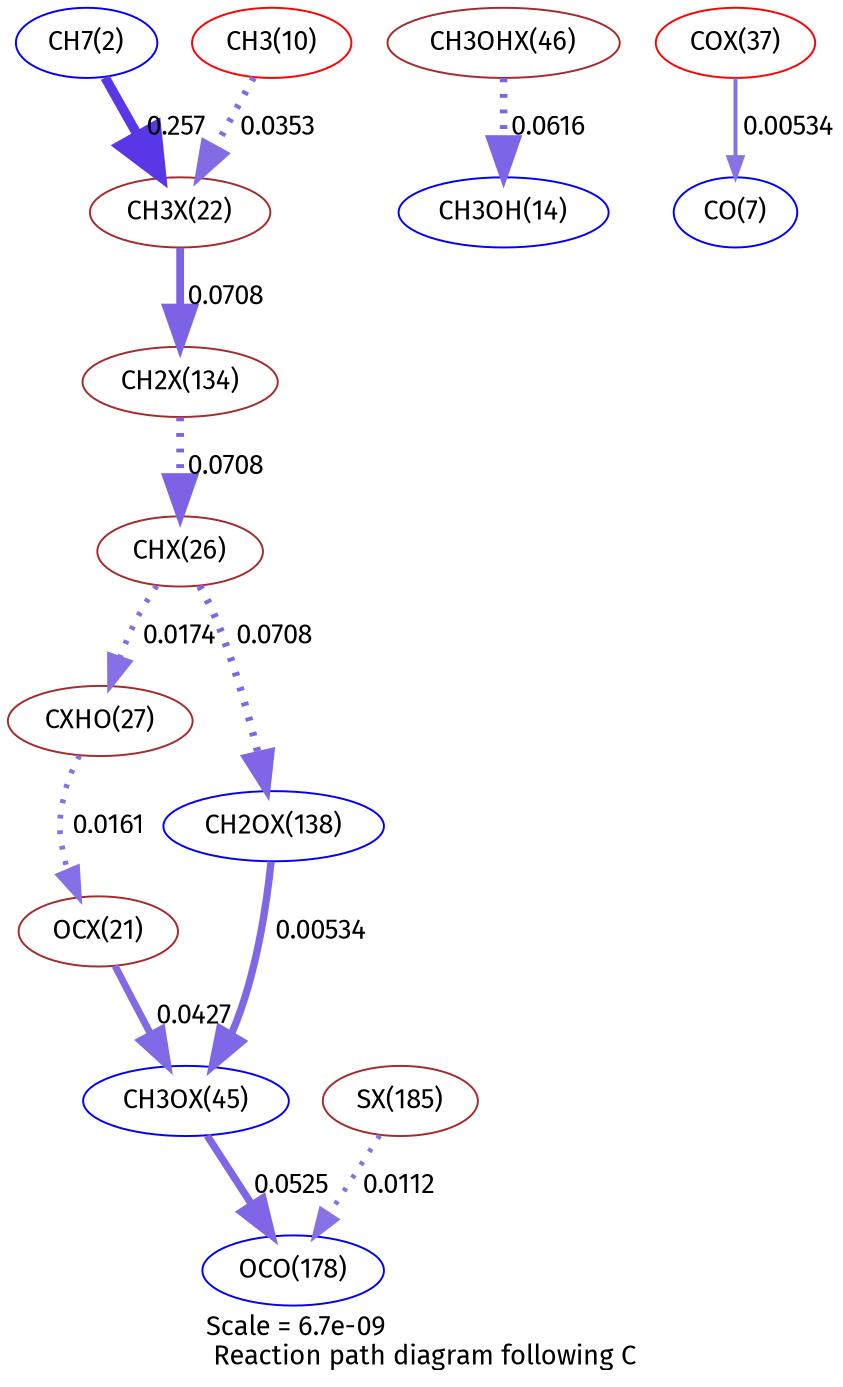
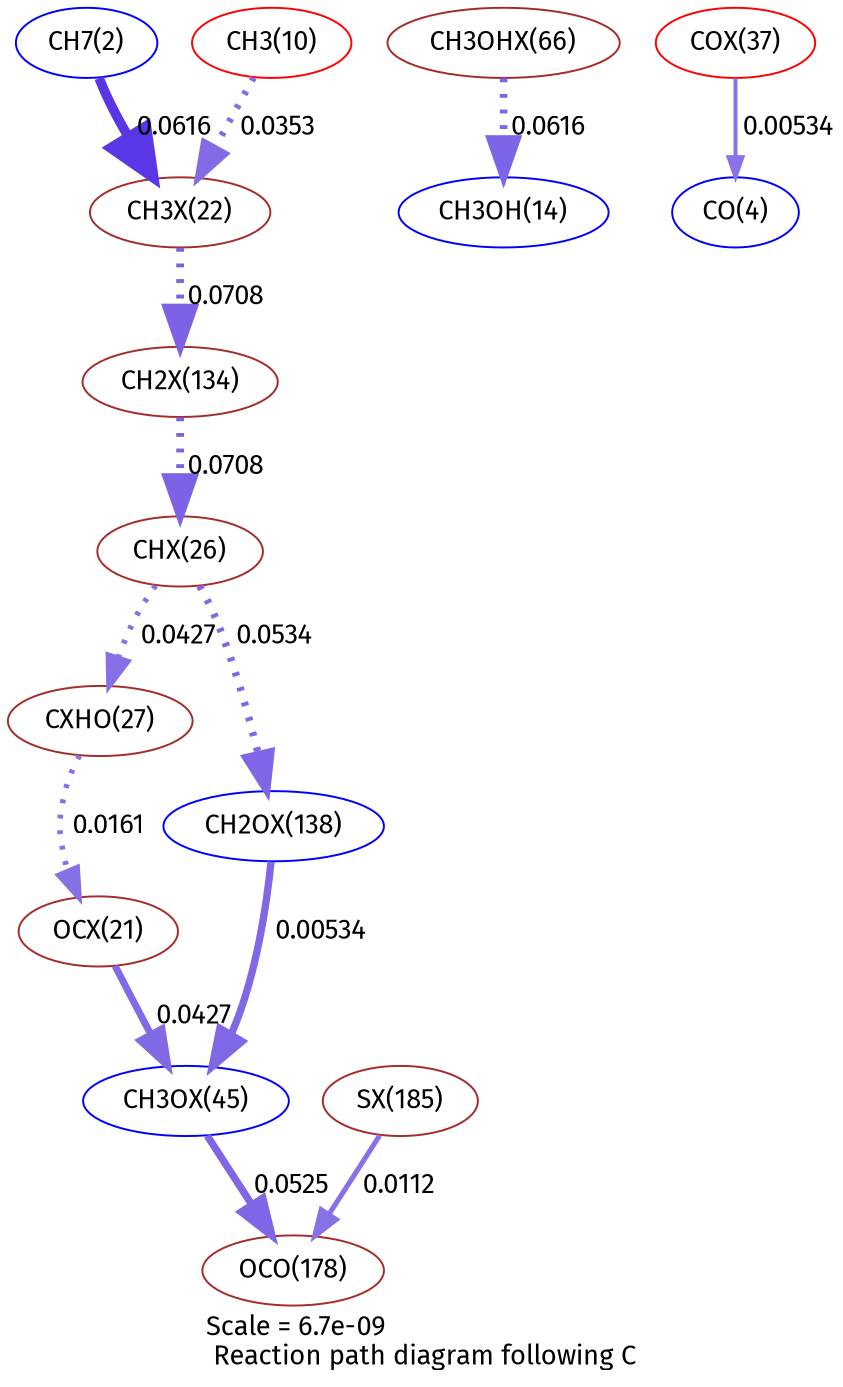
(504, 43) -> (504, 43)
(172, 128) -> (171, 128)
(736, 212) -> (736, 212)
(180, 277) -> (180, 277)
(176, 636) -> (175, 636)
(271, 636) -> (271, 636)
(354, 1175) -> (354, 1175)
(293, 1270) -> (293, 1270)
